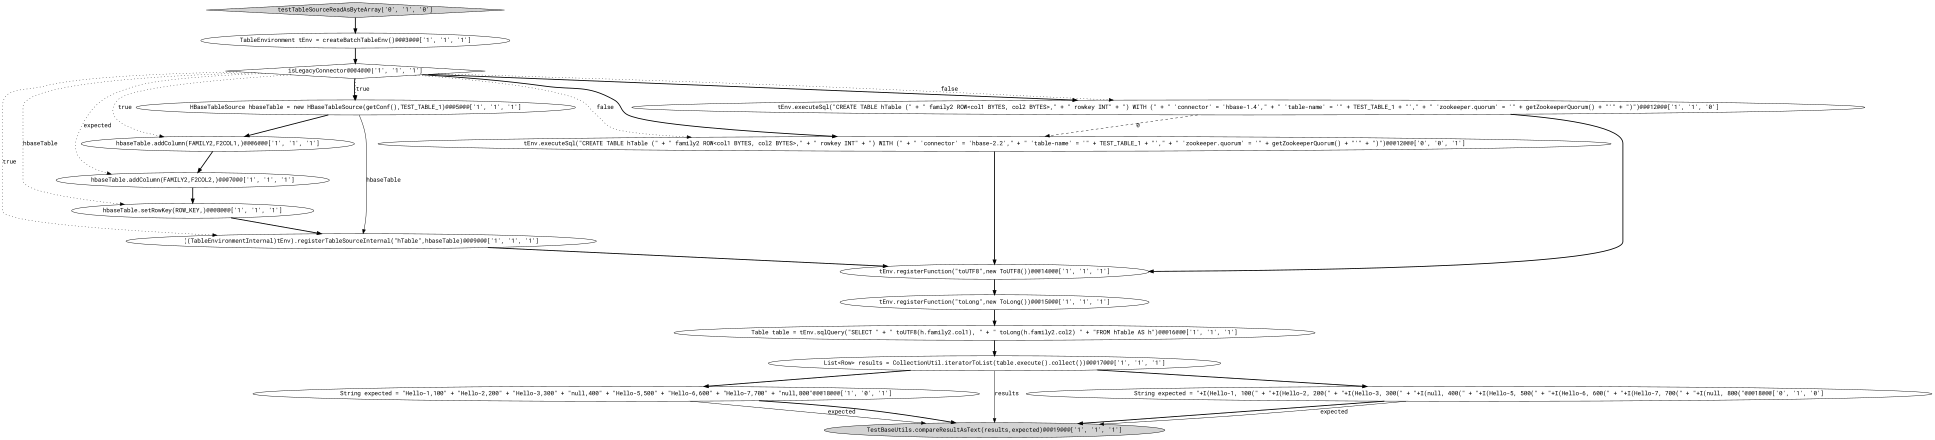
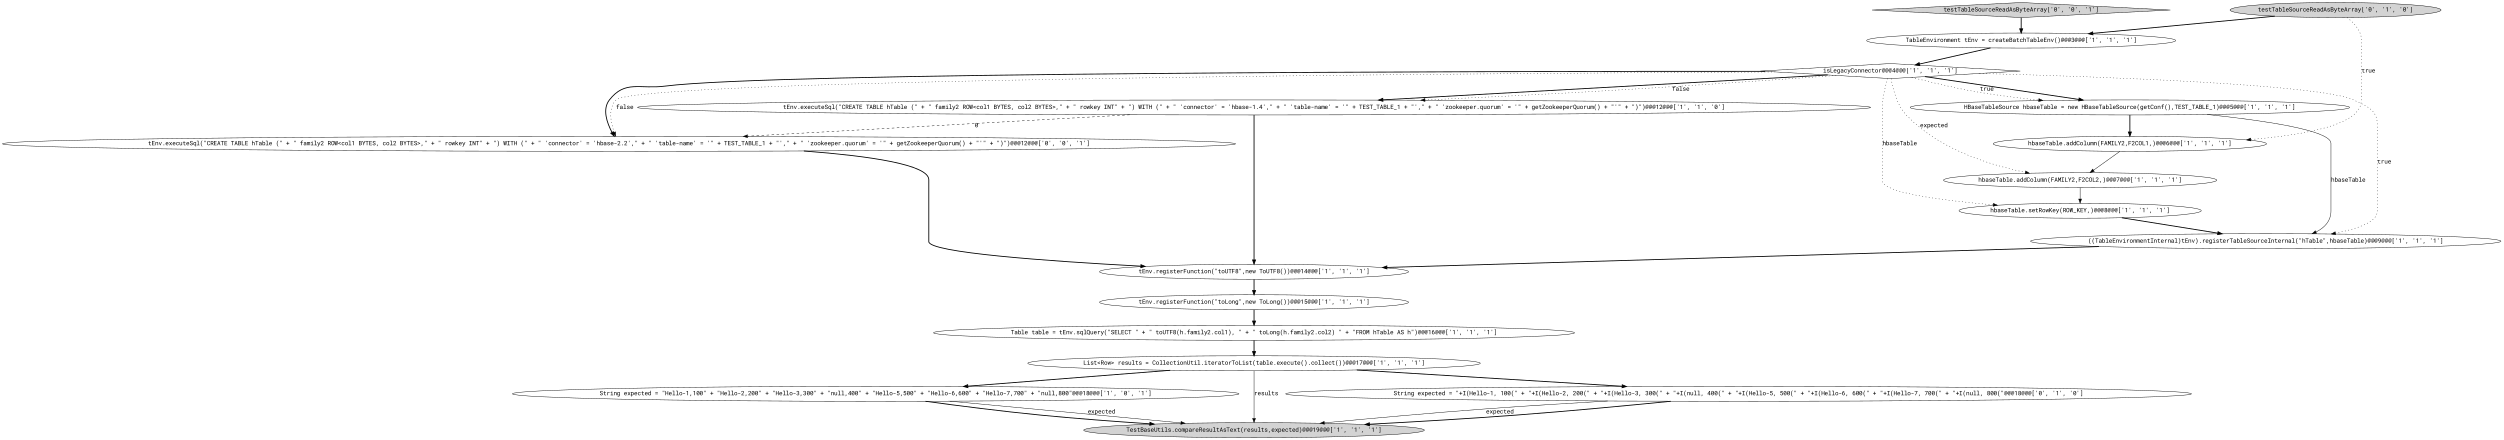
(355, 10) -> (2336, 10)
none -> (2021, 10)
(169, 86) -> (2353, 115)
(207, 160) -> (2107, 161)
(193, 193) -> (2080, 193)
